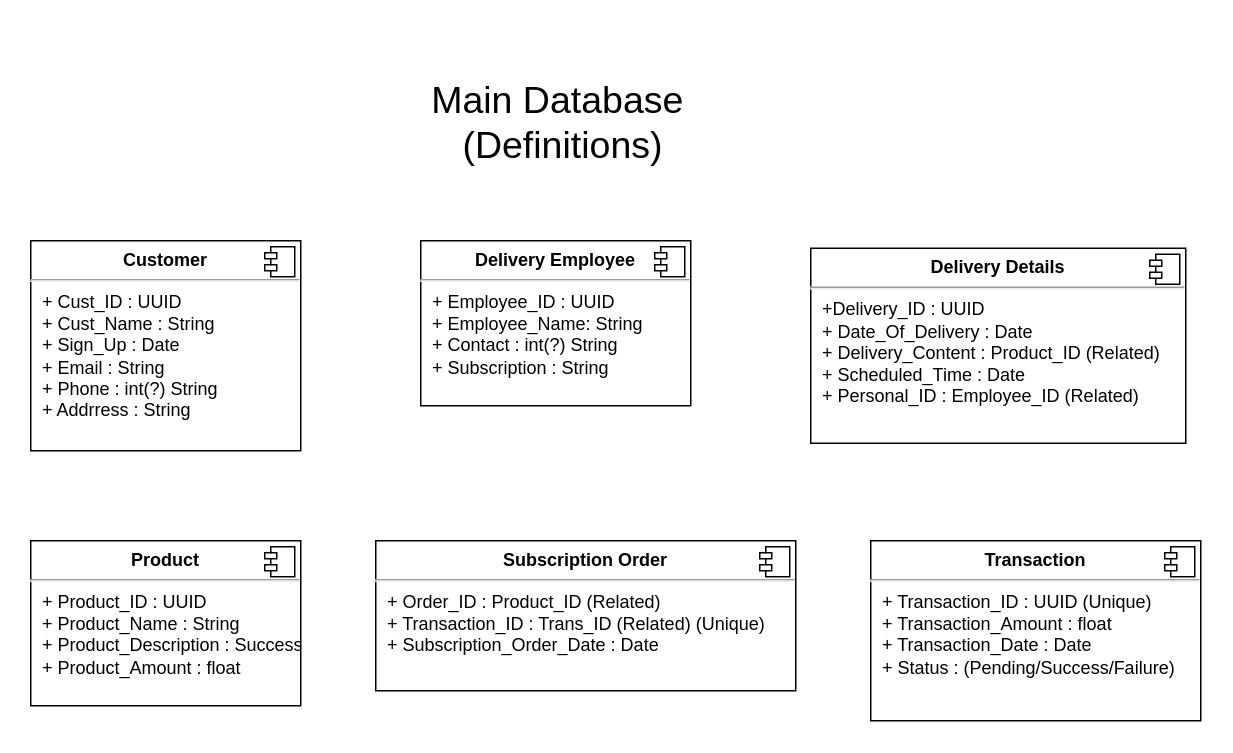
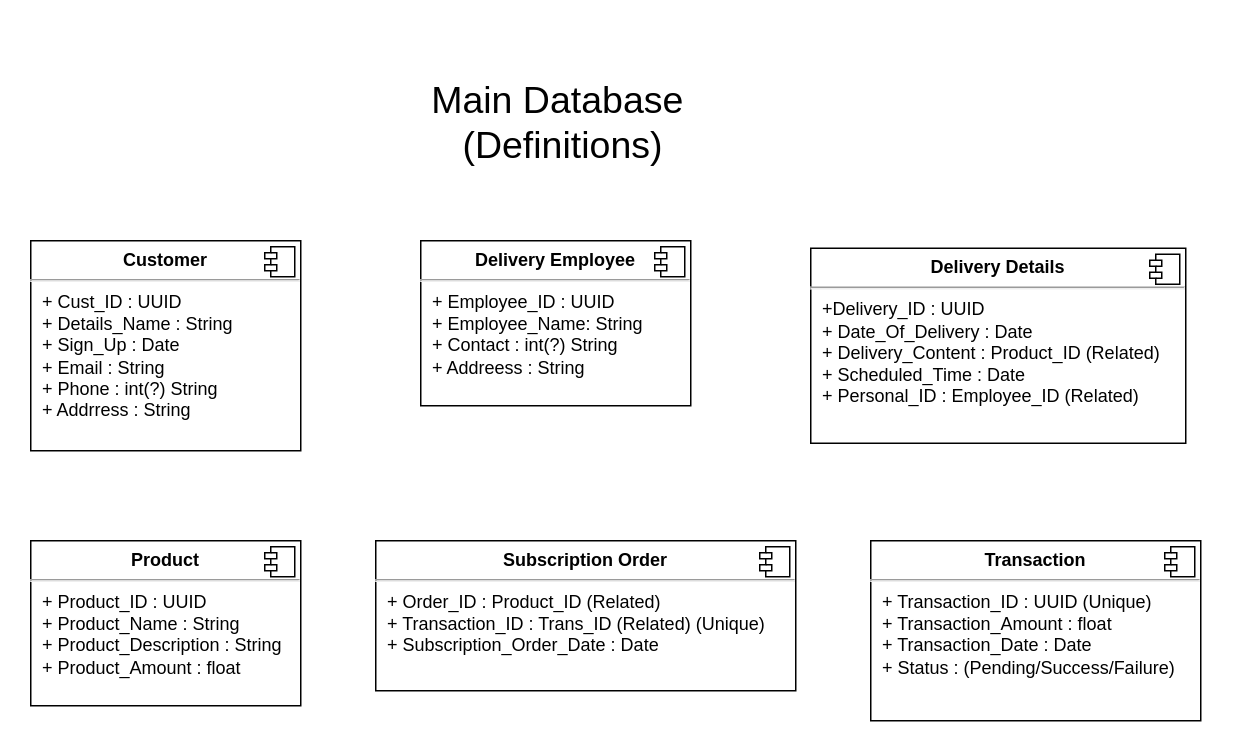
(130, 241) -> (130, 241)
(530, 241) -> (530, 241)
(173, 541) -> (166, 541)
